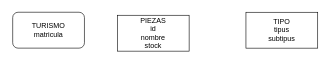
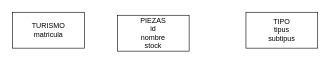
(48, 30) -> (48, 30)
